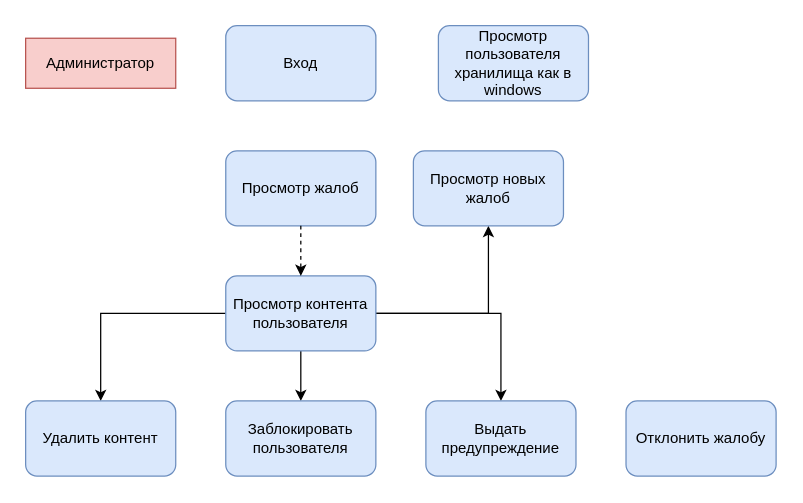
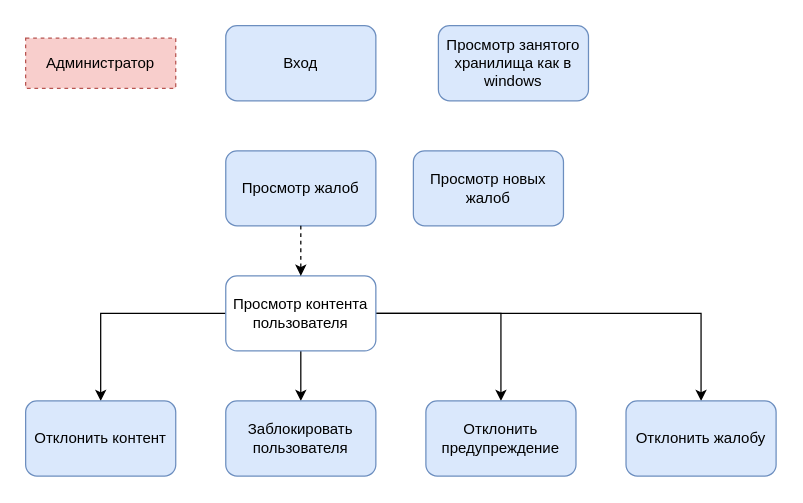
(101, 63) -> (101, 63)
(513, 63) -> (513, 63)
(488, 273) -> (641, 313)
(301, 313) -> (301, 313)
(101, 438) -> (101, 438)
(501, 438) -> (501, 438)
